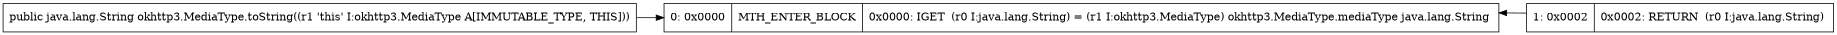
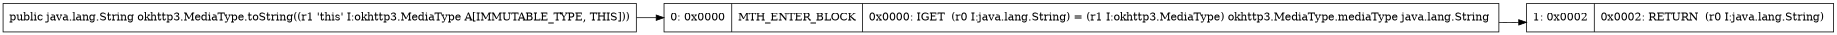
(1517, 13) -> (1509, 22)
